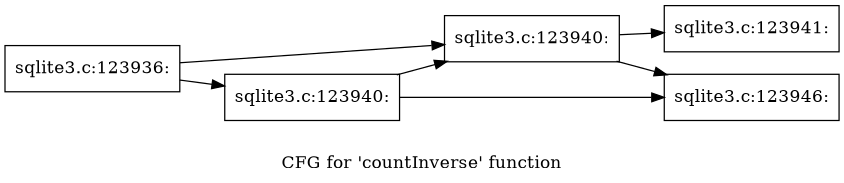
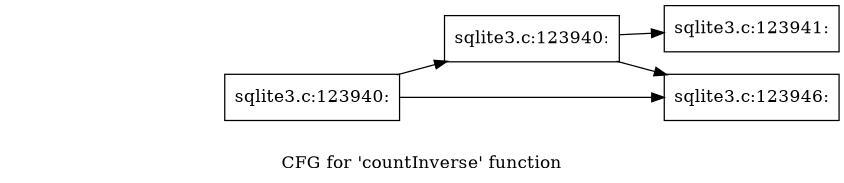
(92, 69) -> none
